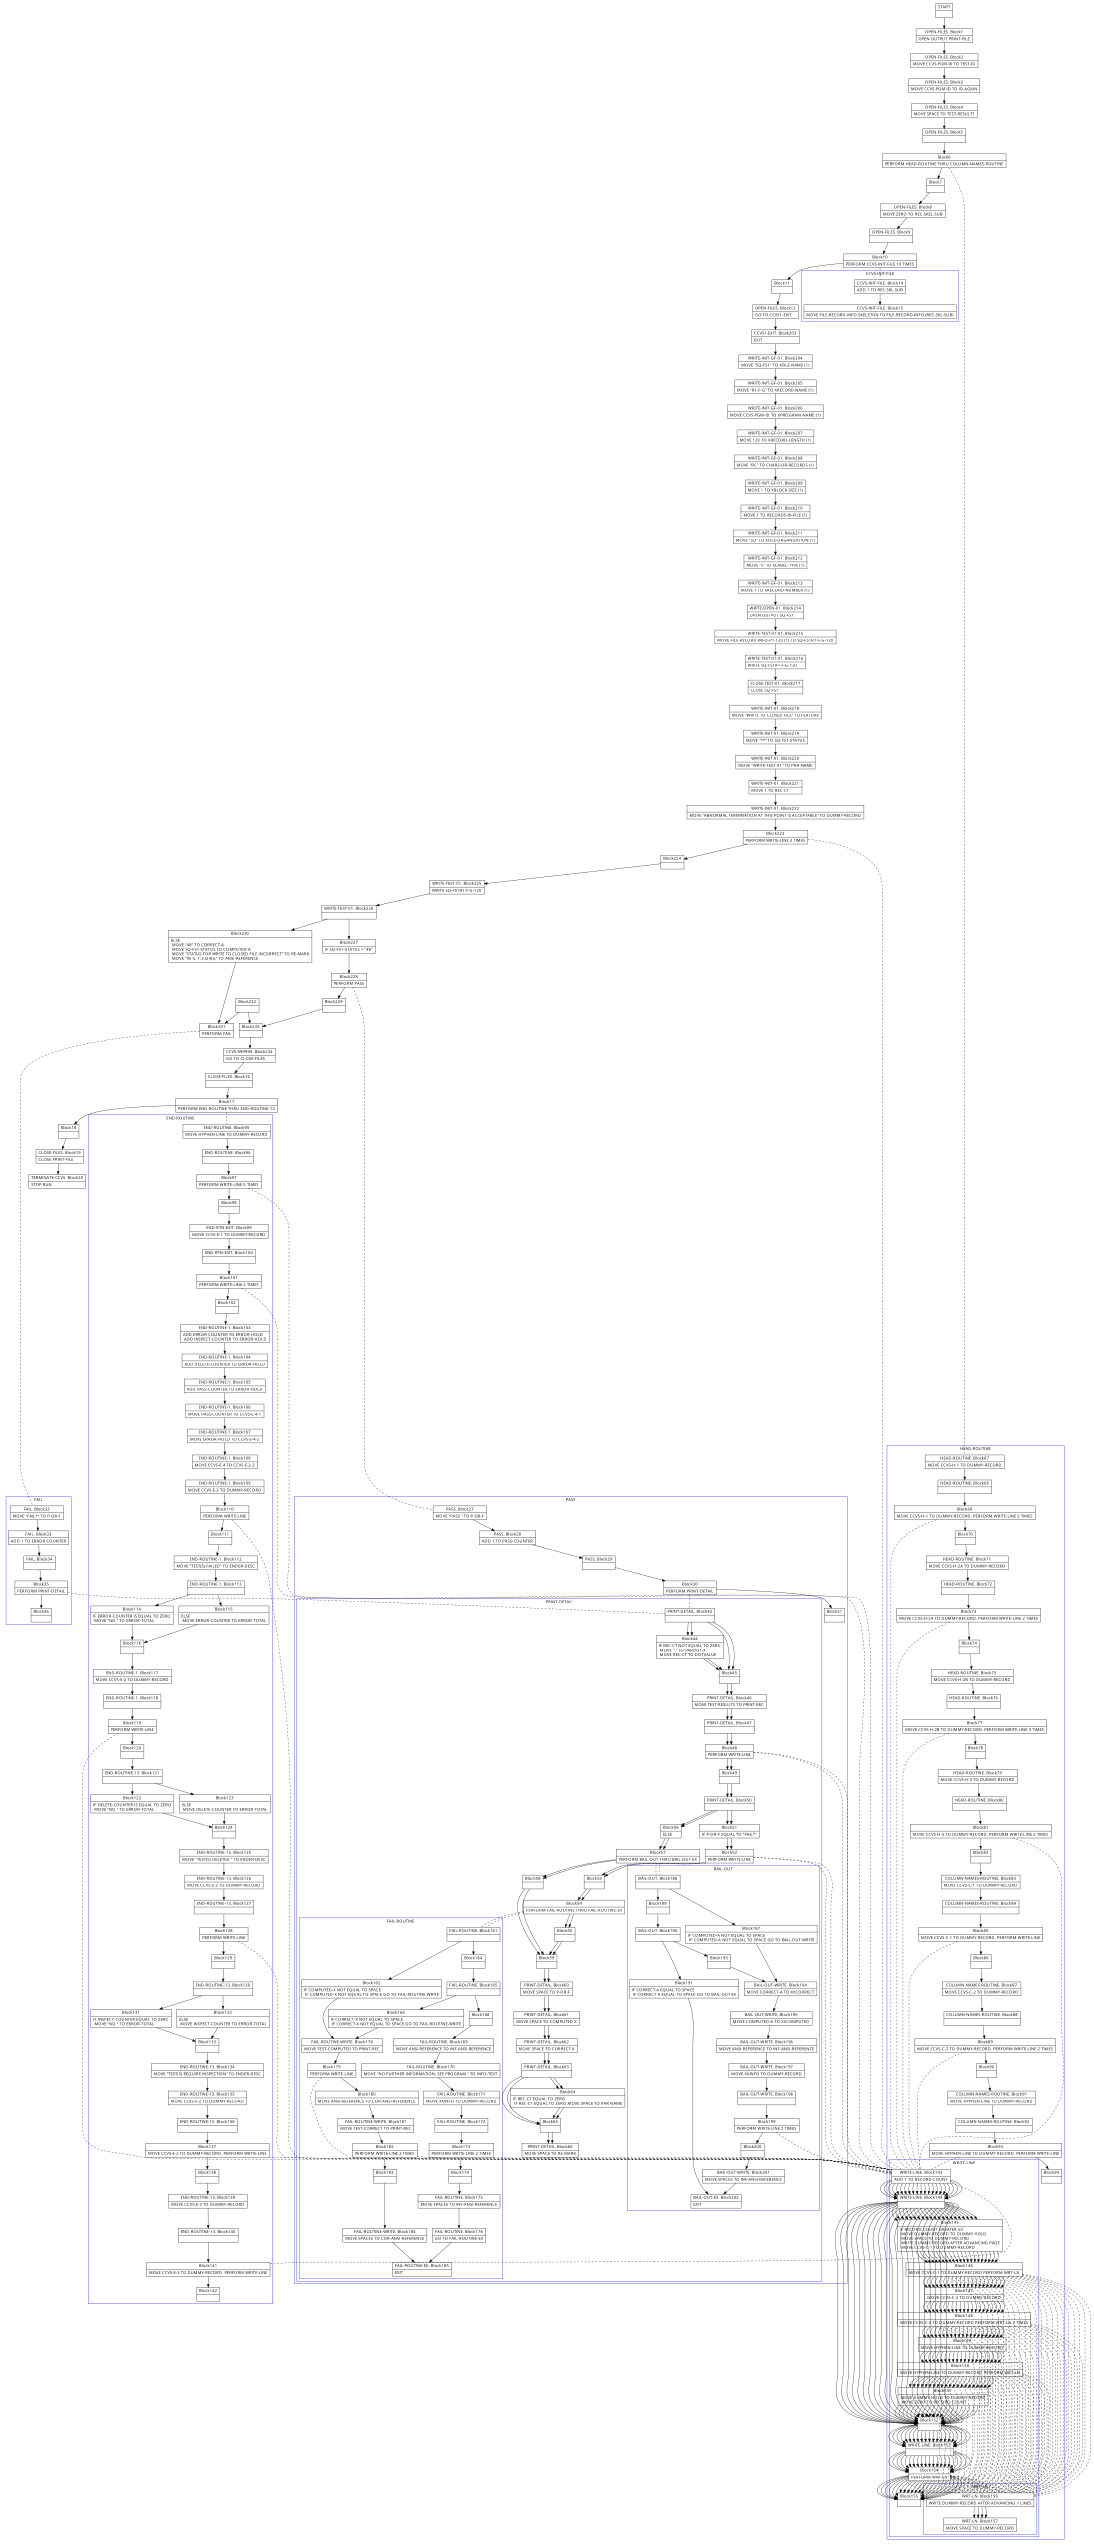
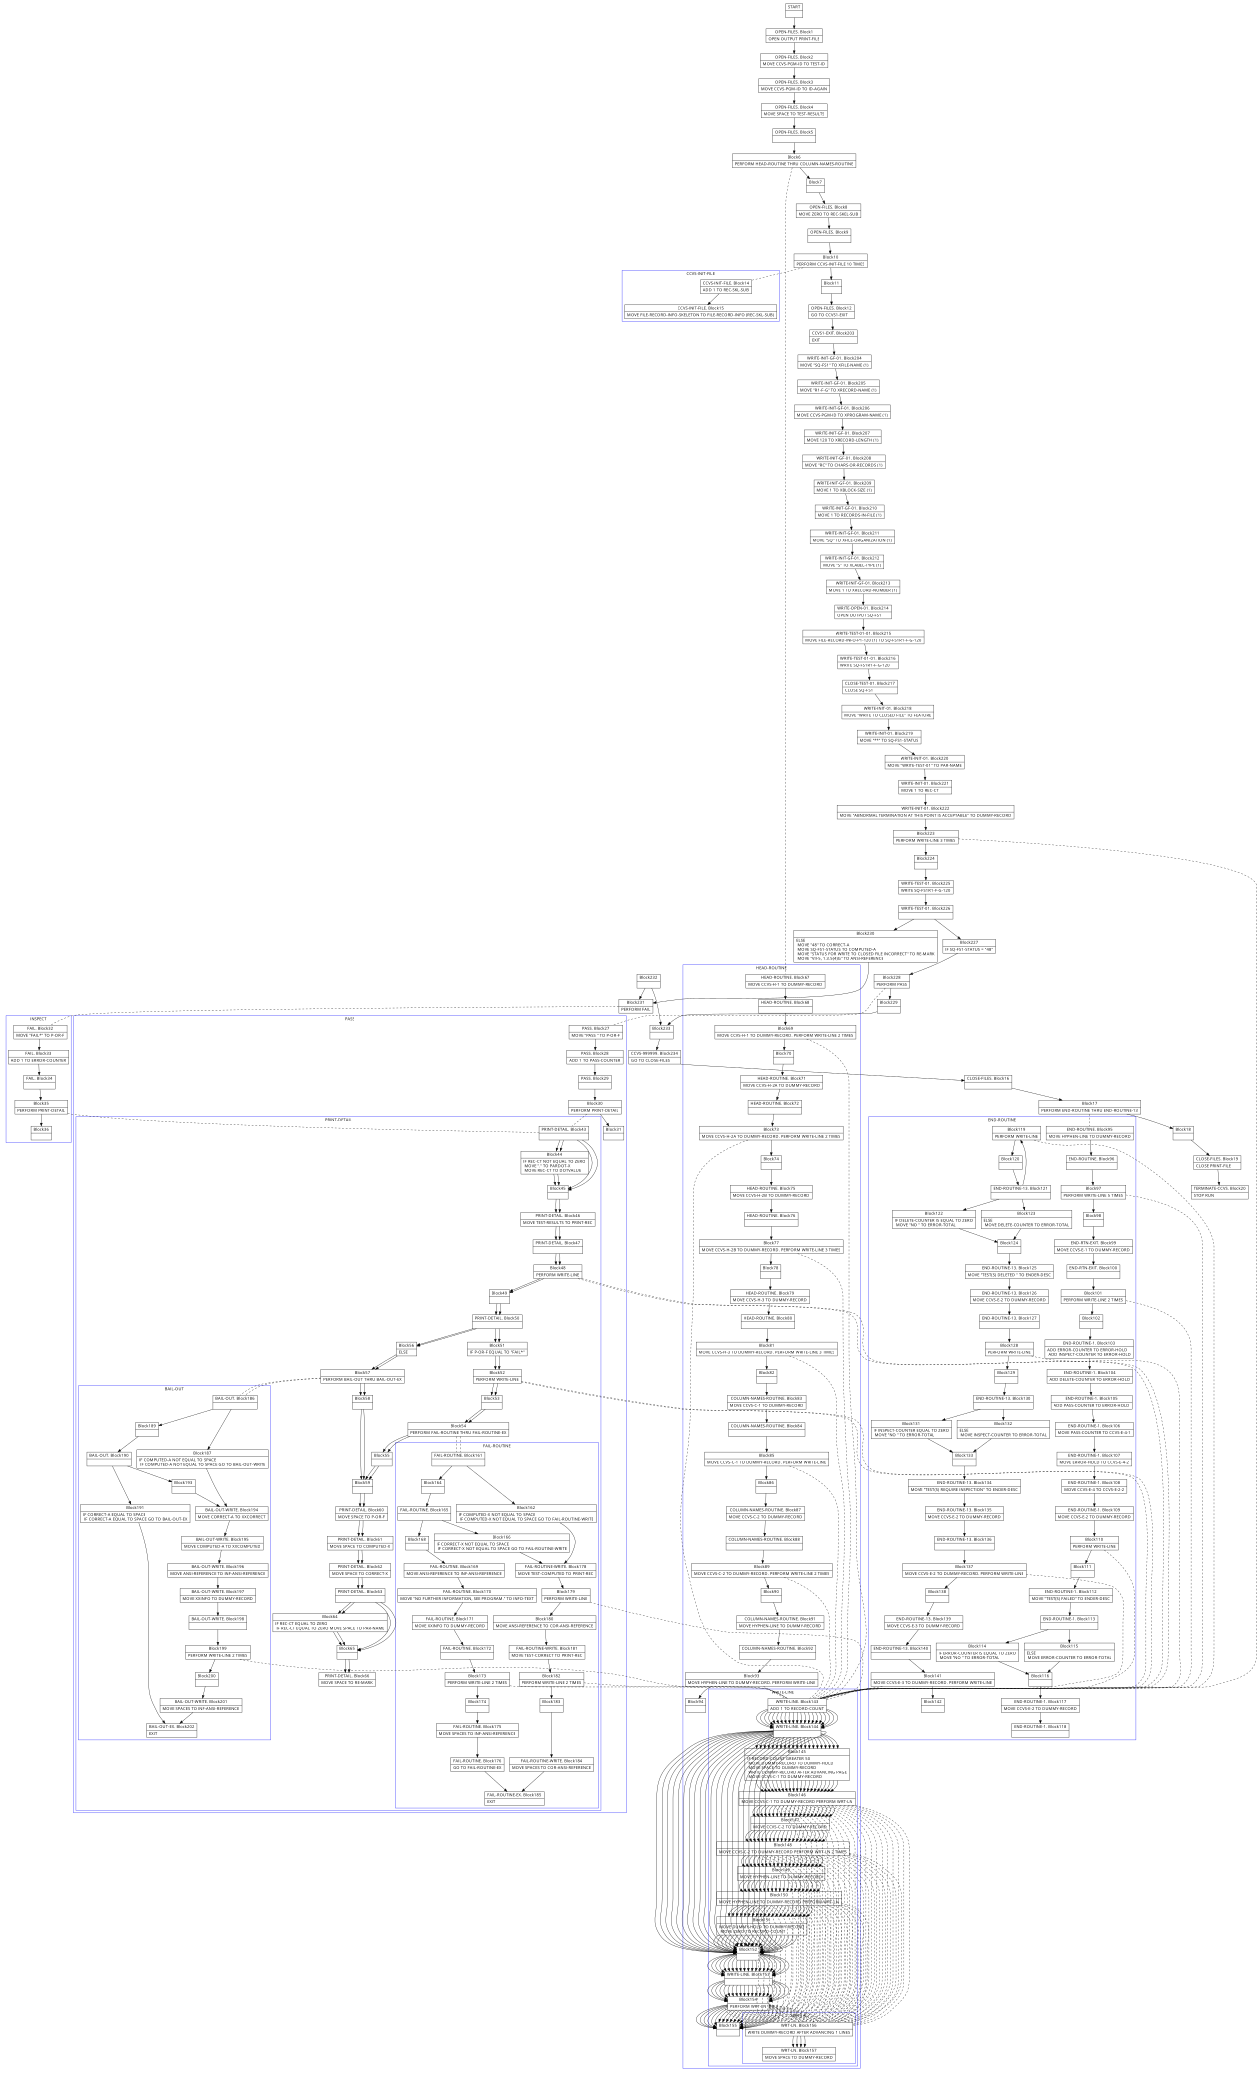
(39, 1500) -> (39, 1019)
(132, 1712) -> (1026, 1164)
